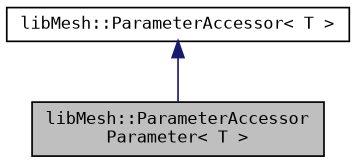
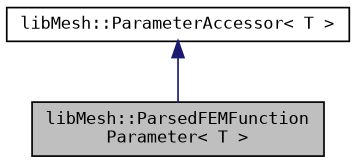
(178, 129) -> (178, 129)
